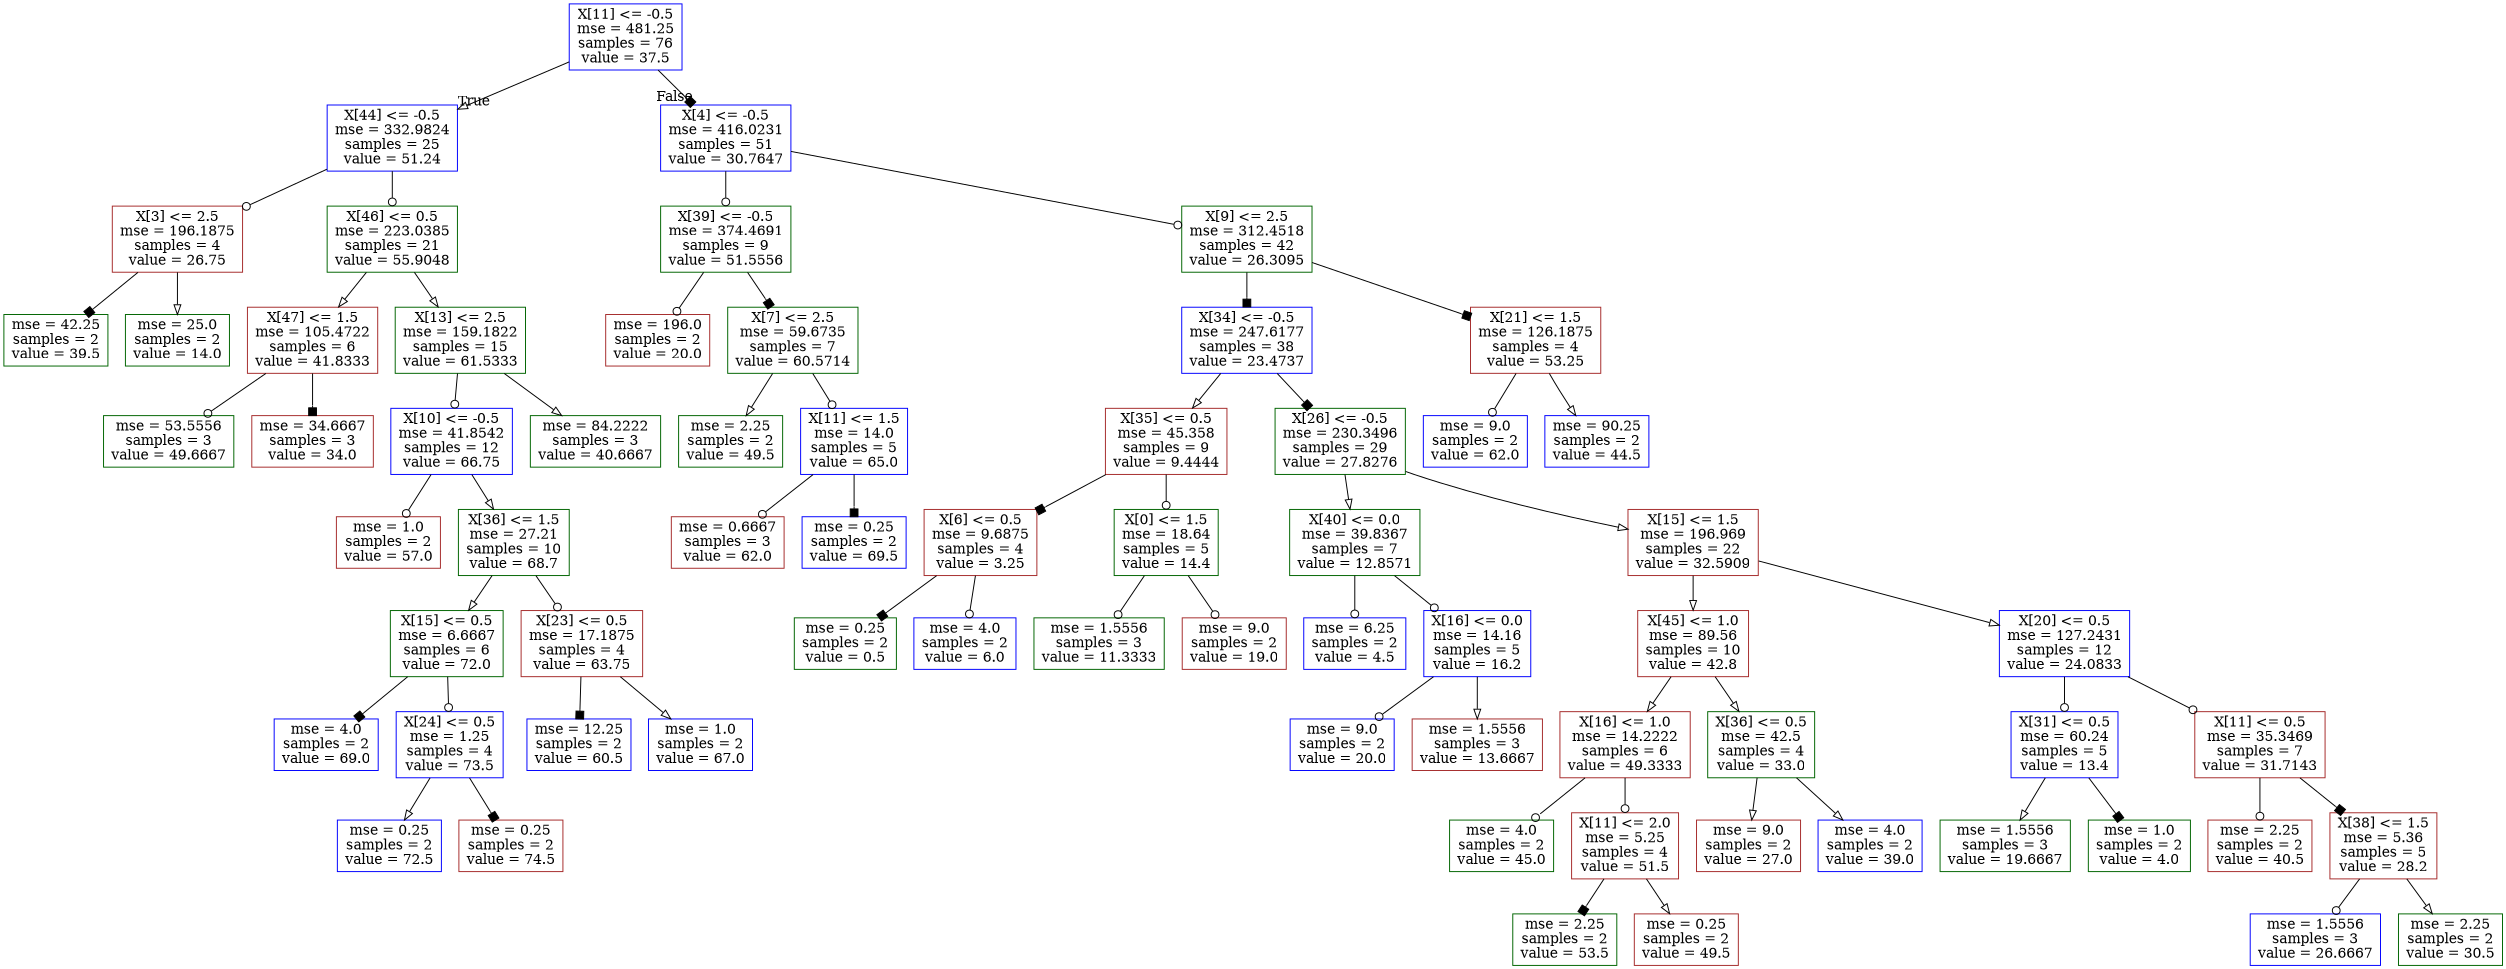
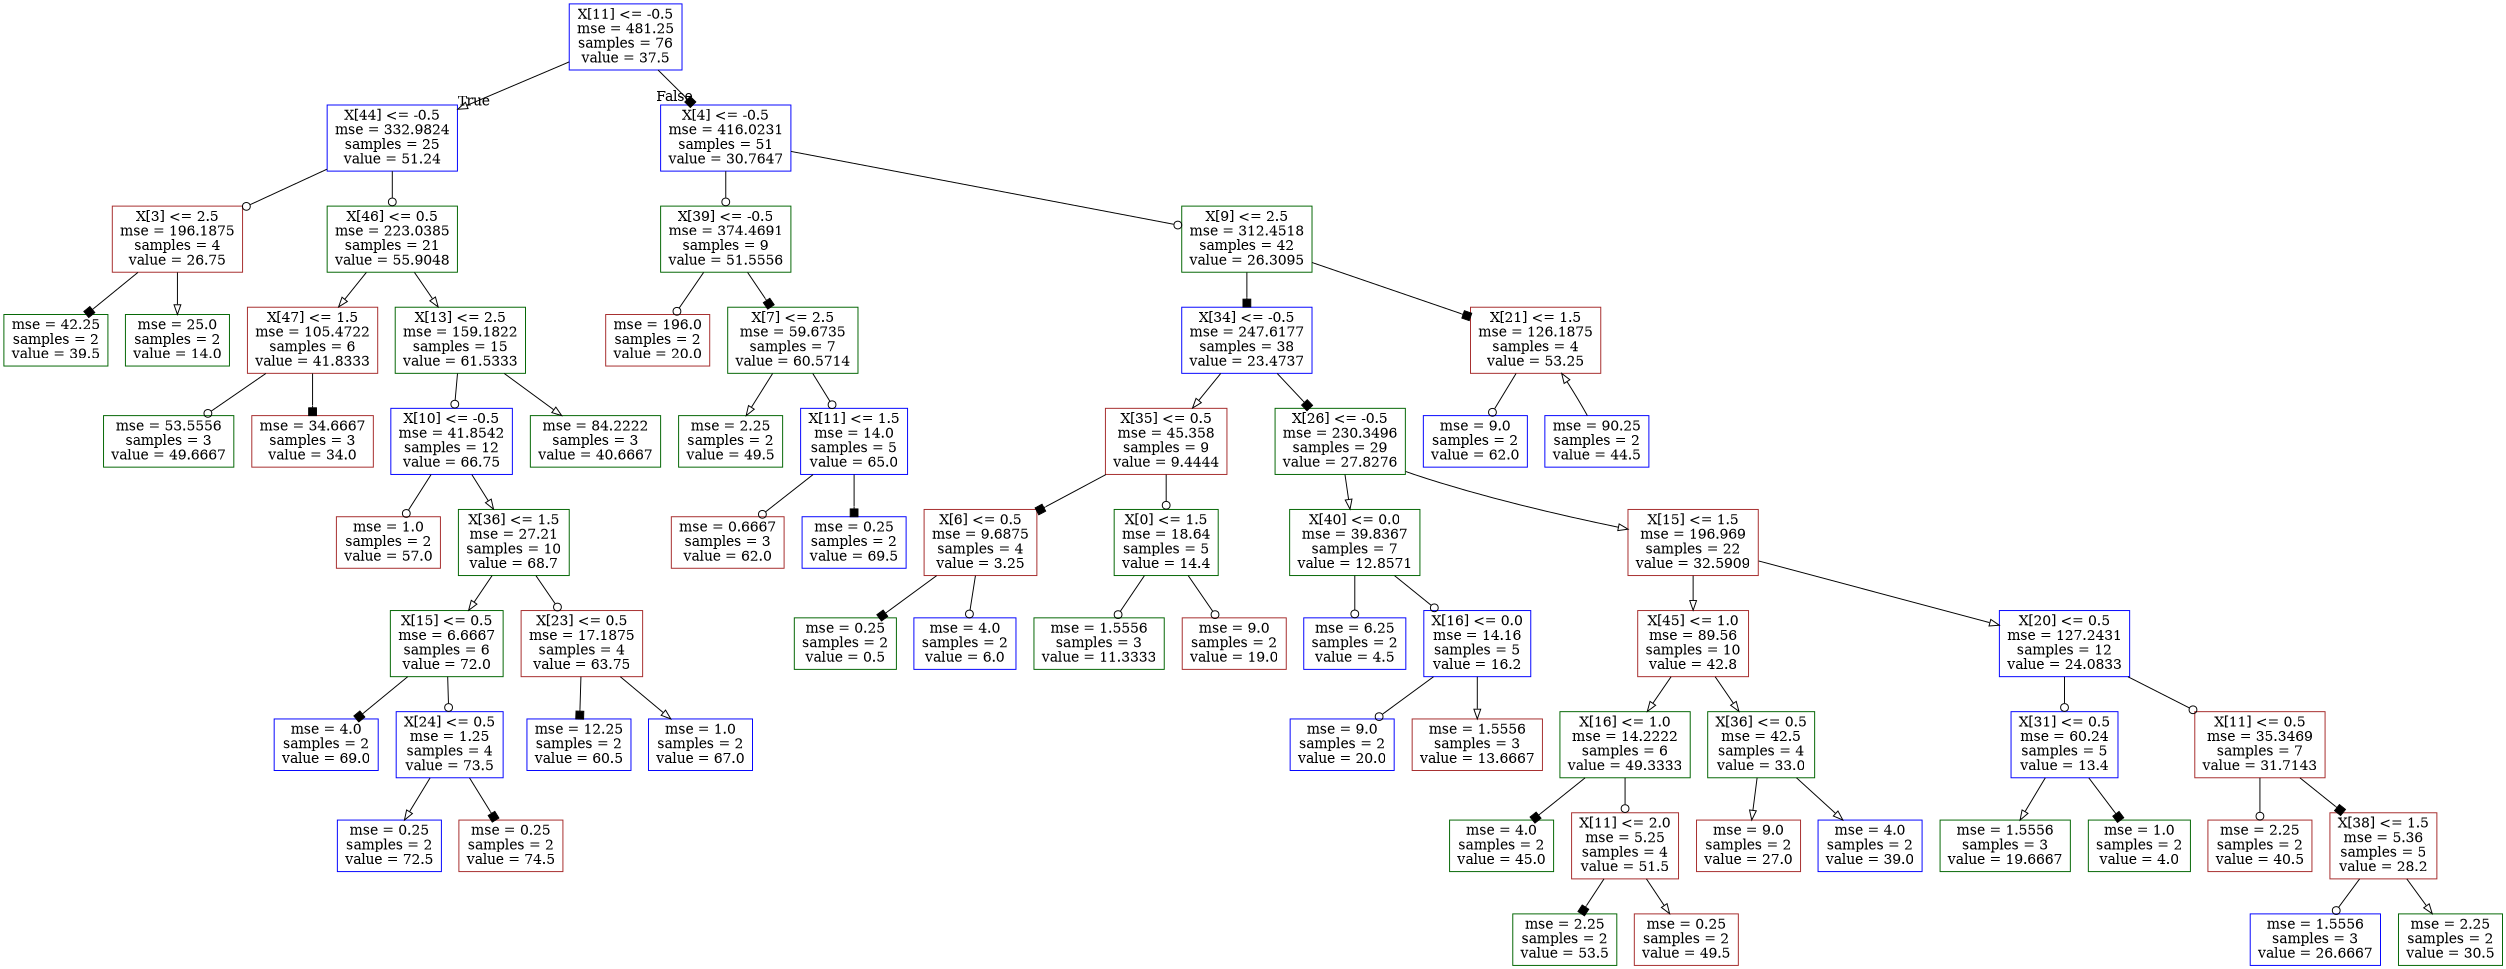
(1560, 391) -> (1577, 398)
(1625, 745) -> (1625, 745)
(1563, 796) -> (1563, 796)
